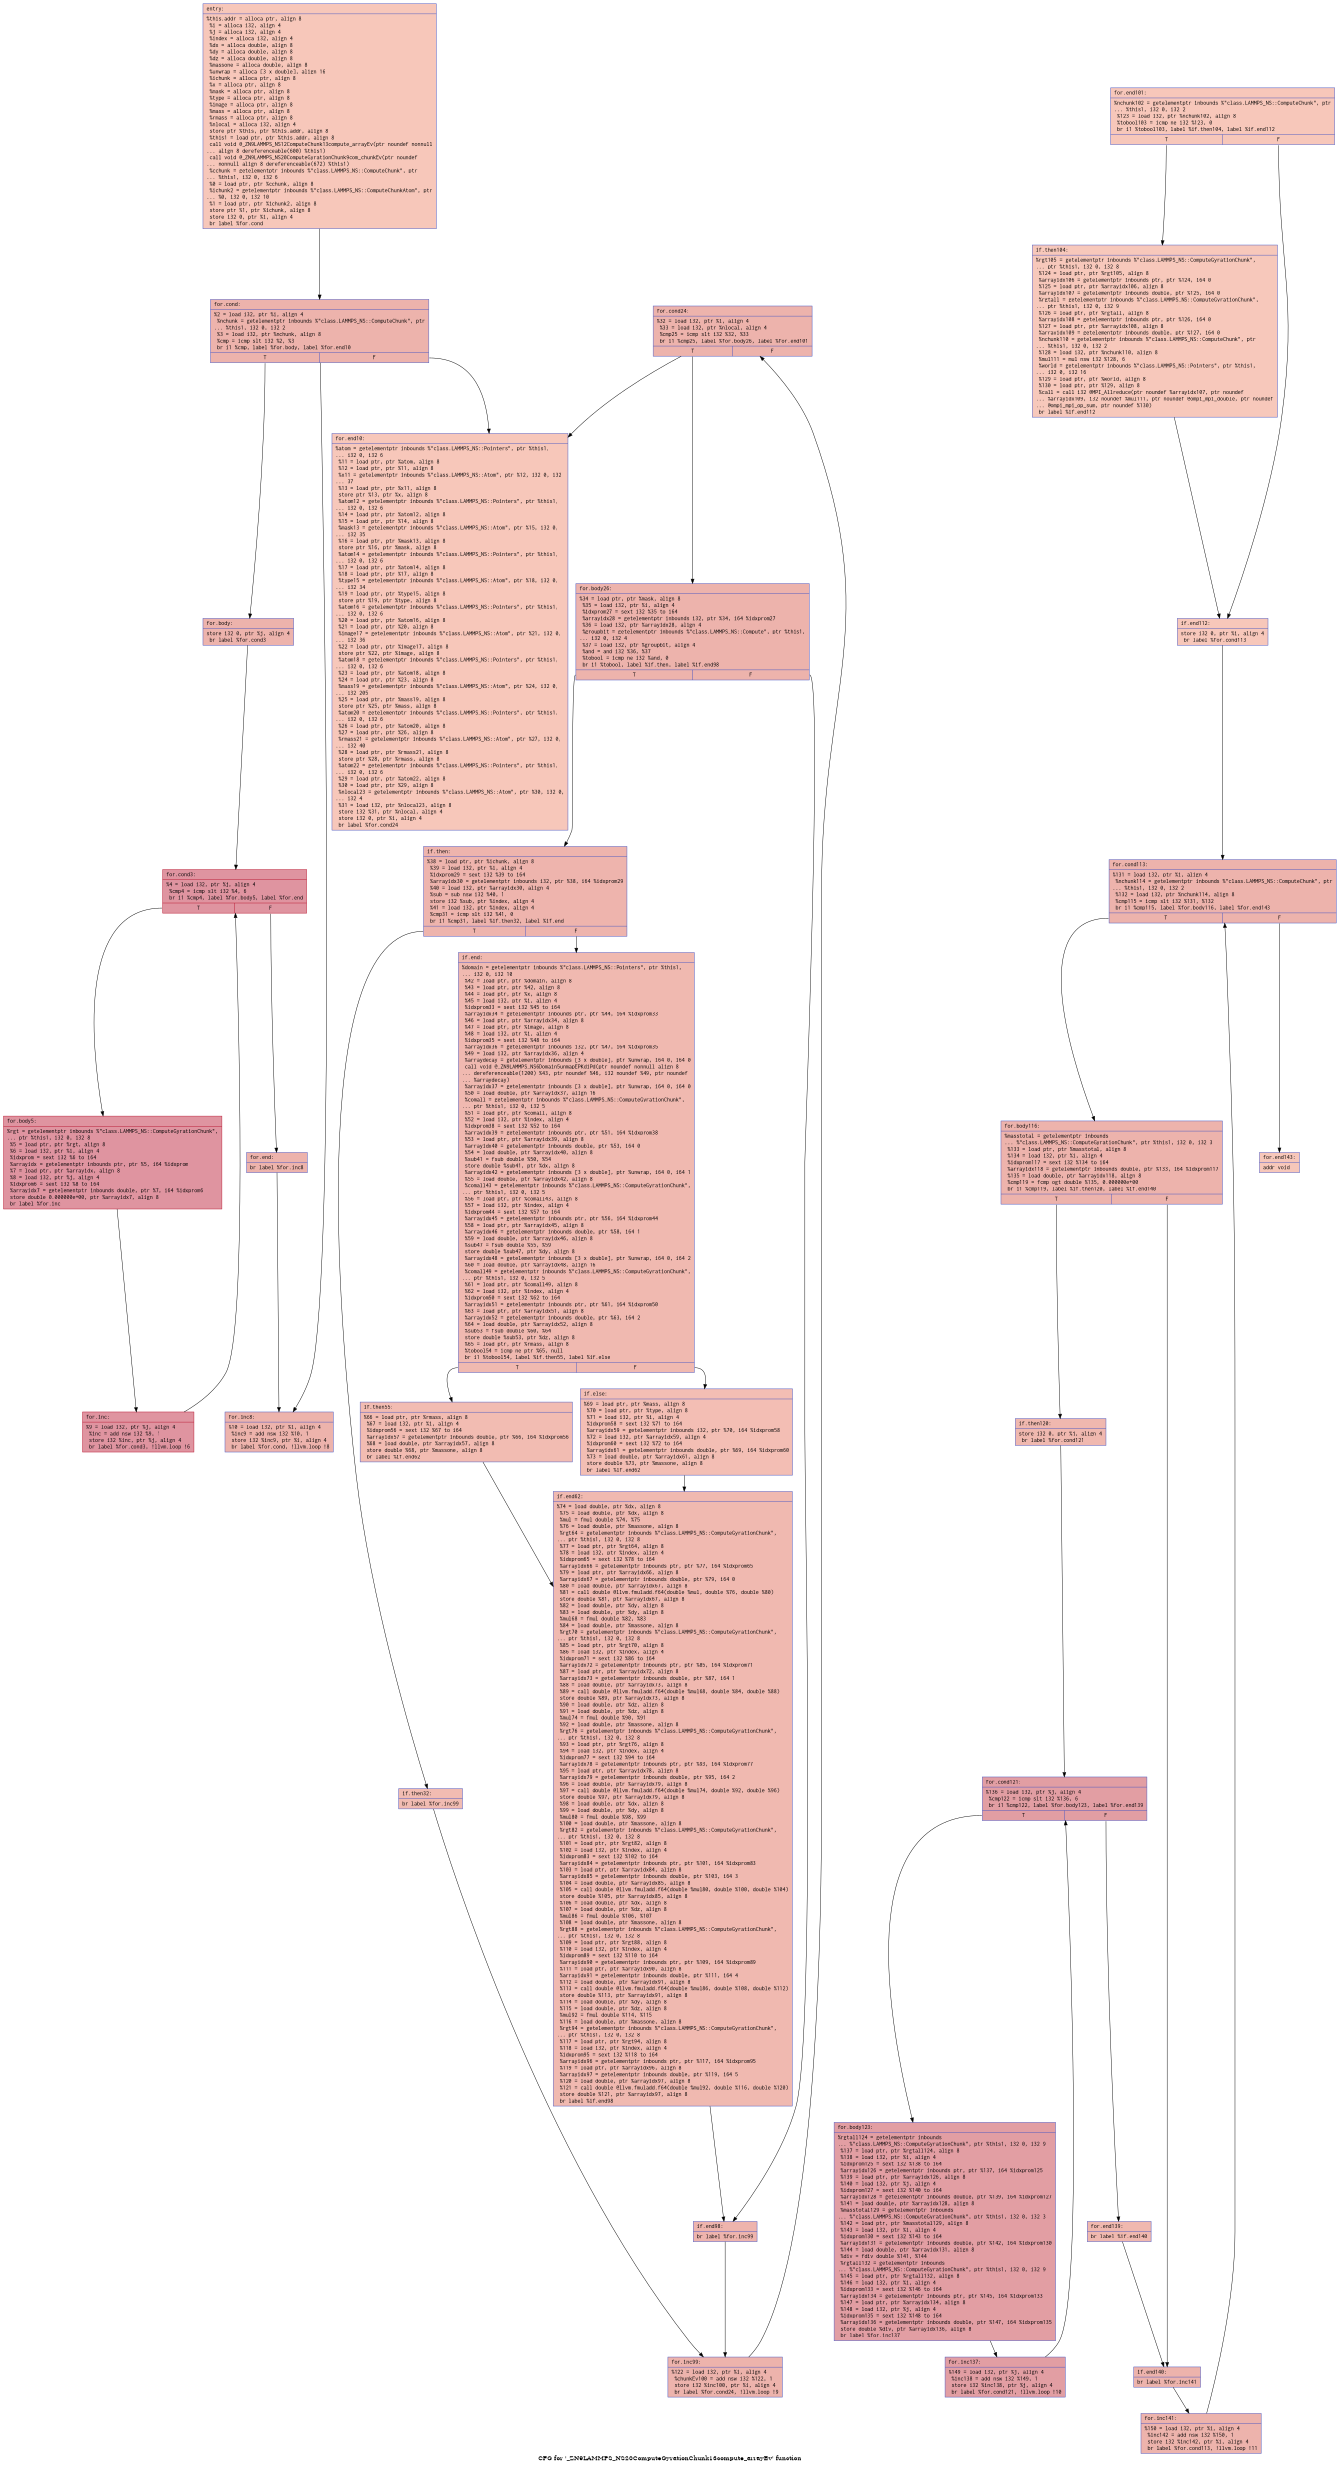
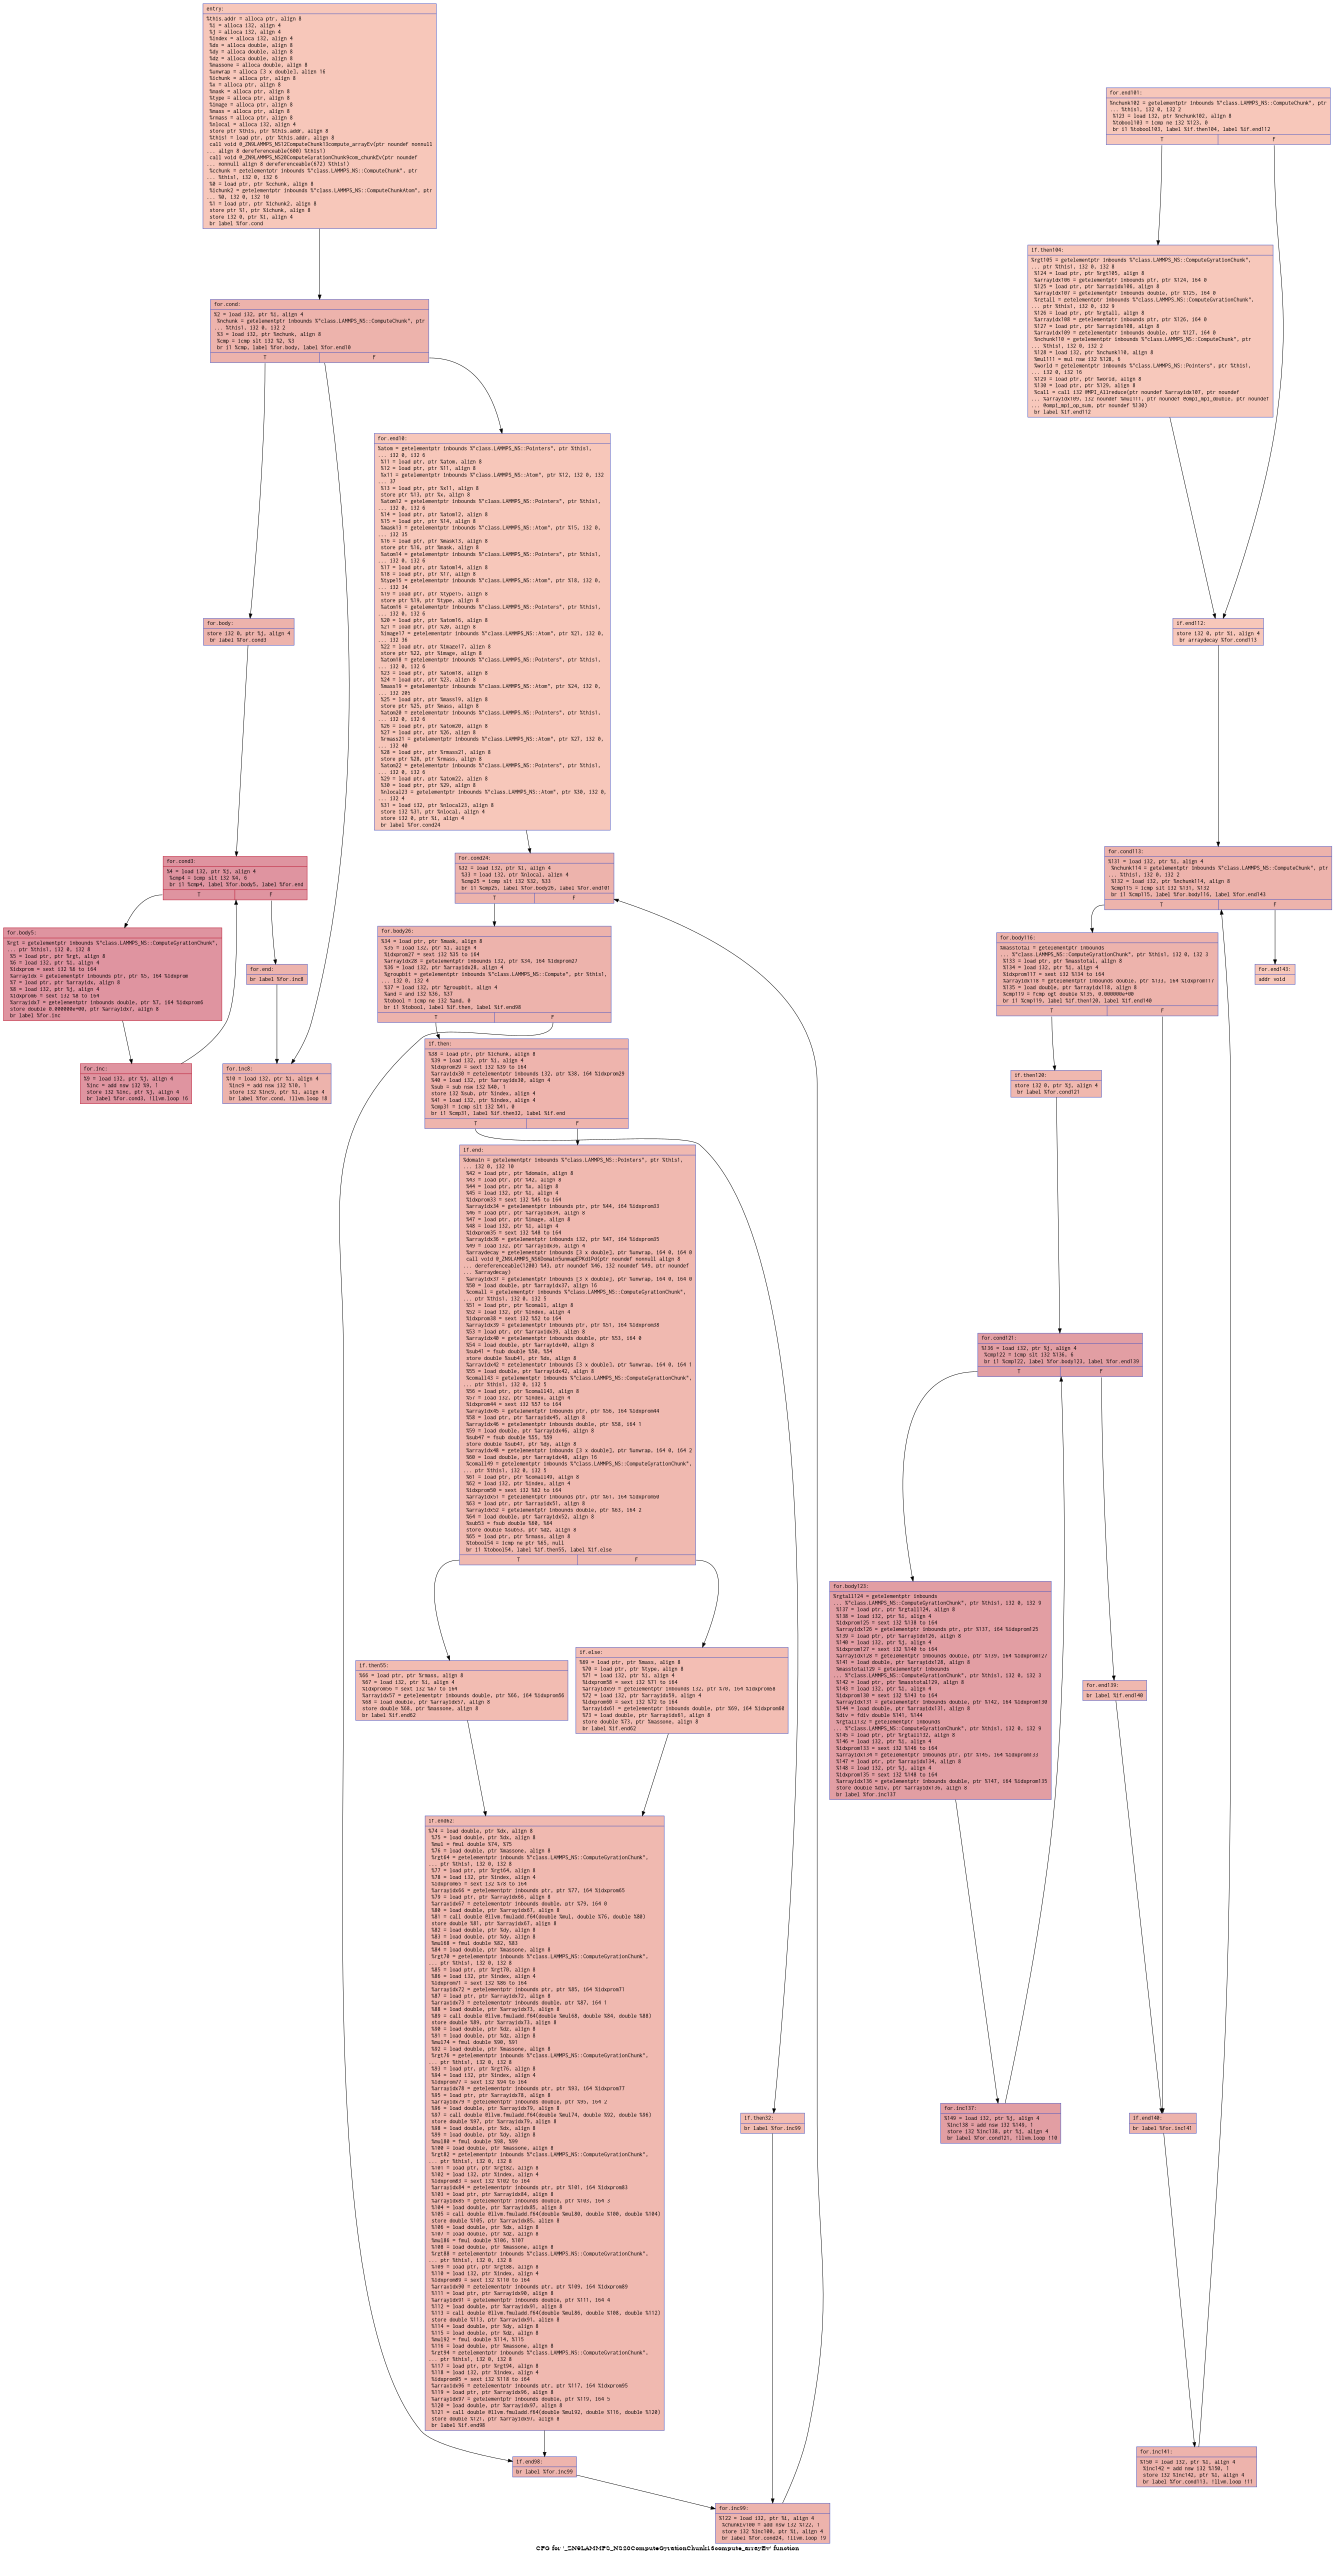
(623, 391) -> (528, 839)
(1214, 640) -> (1217, 640)
